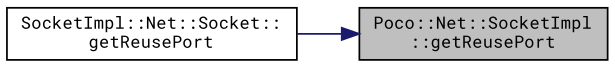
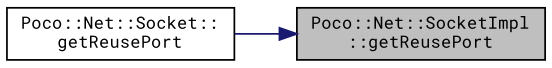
(152, 34) -> (121, 34)
